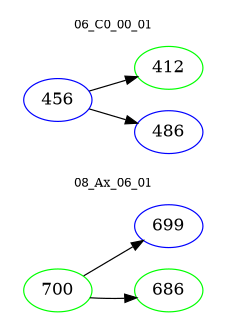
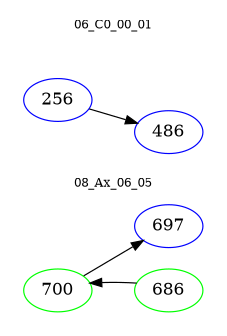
(169, 68) -> none
(58, 100) -> (58, 100)
(113, 184) -> (113, 184)
(169, 226) -> (169, 226)
(107, 298) -> (119, 282)
